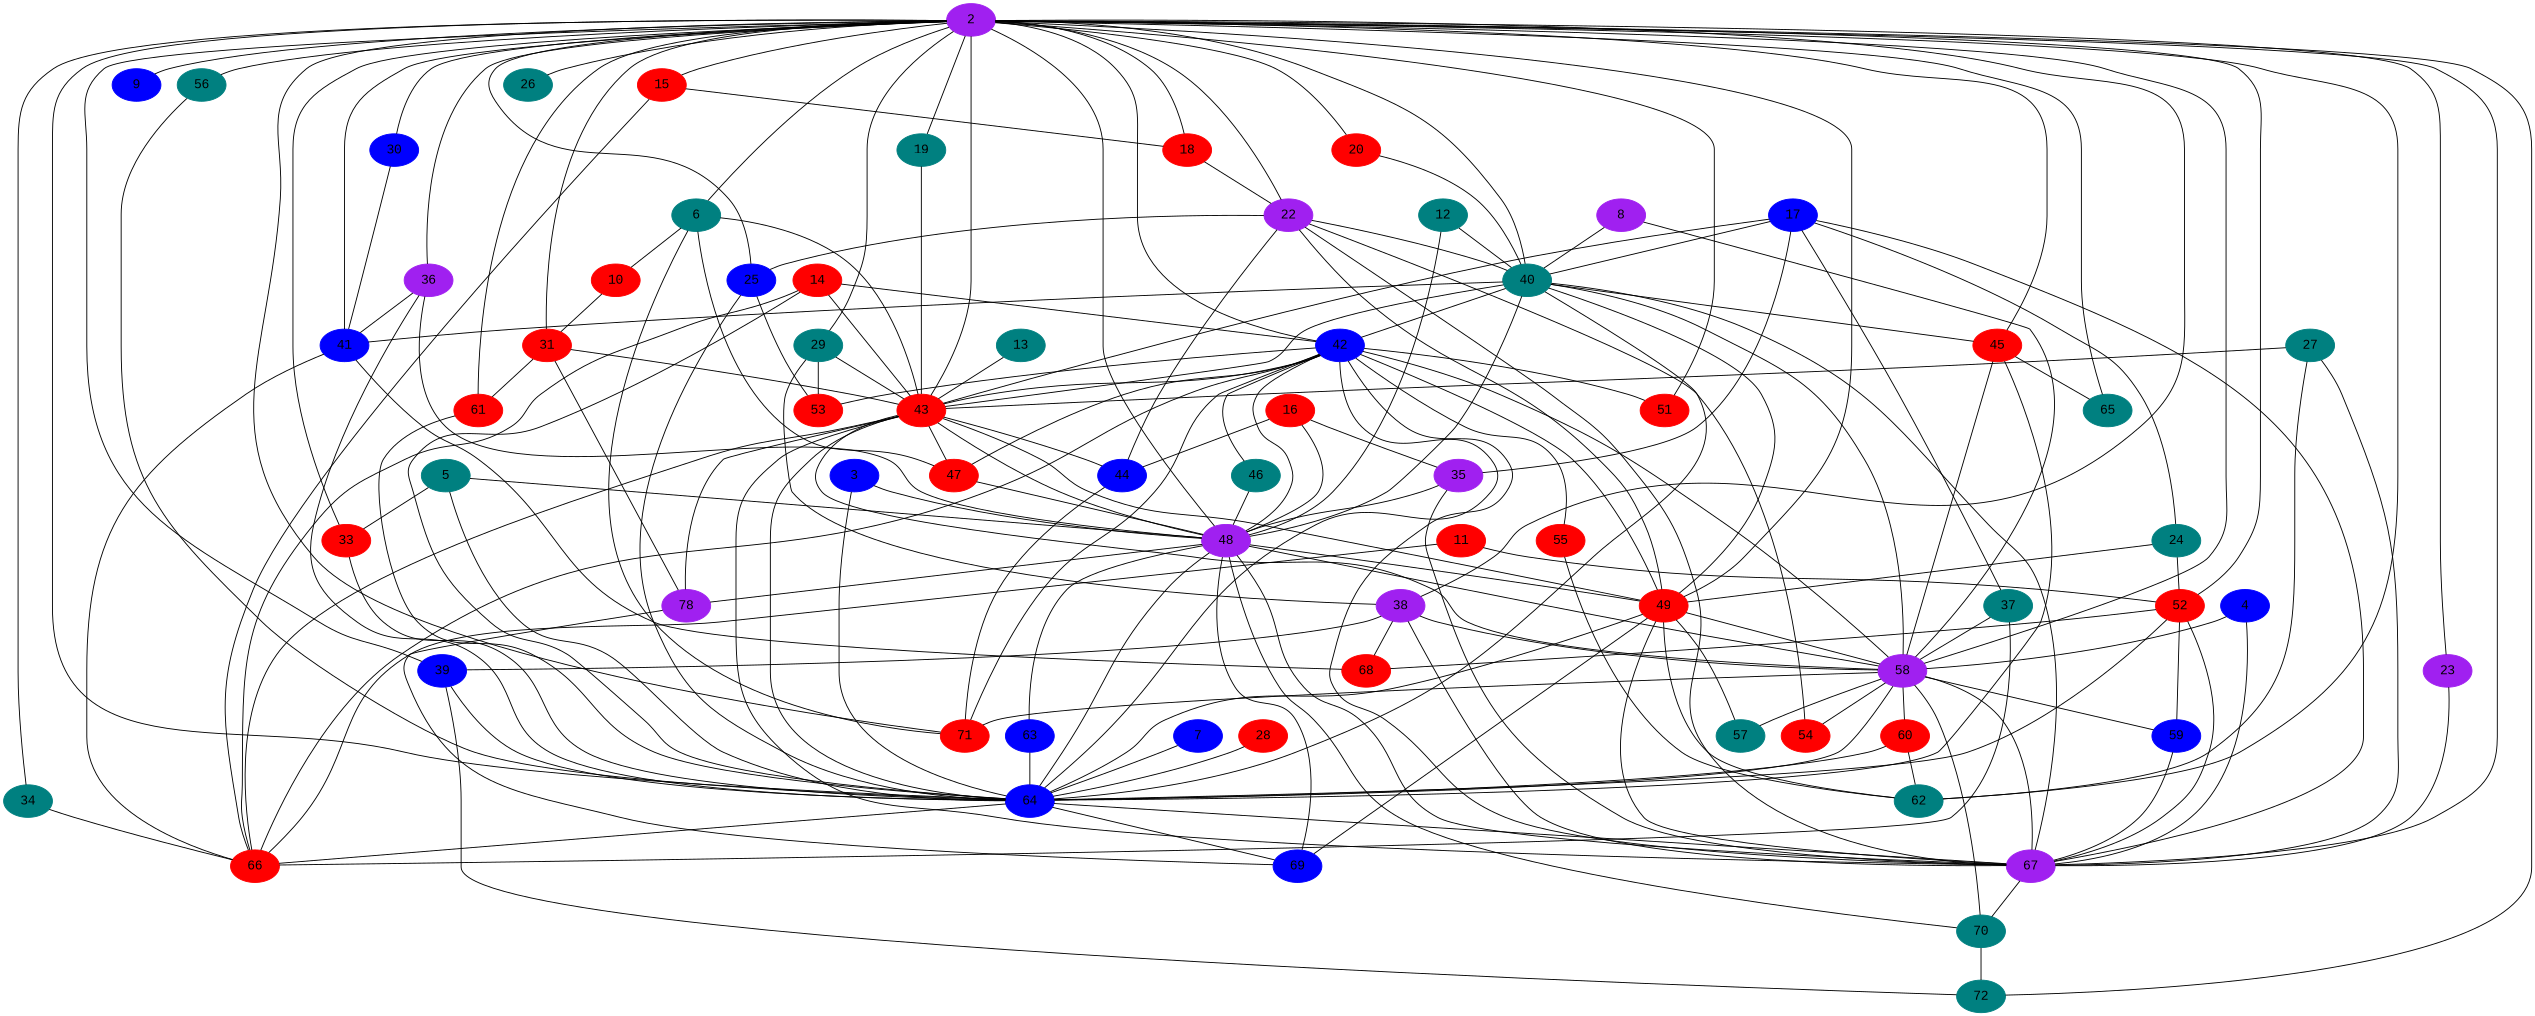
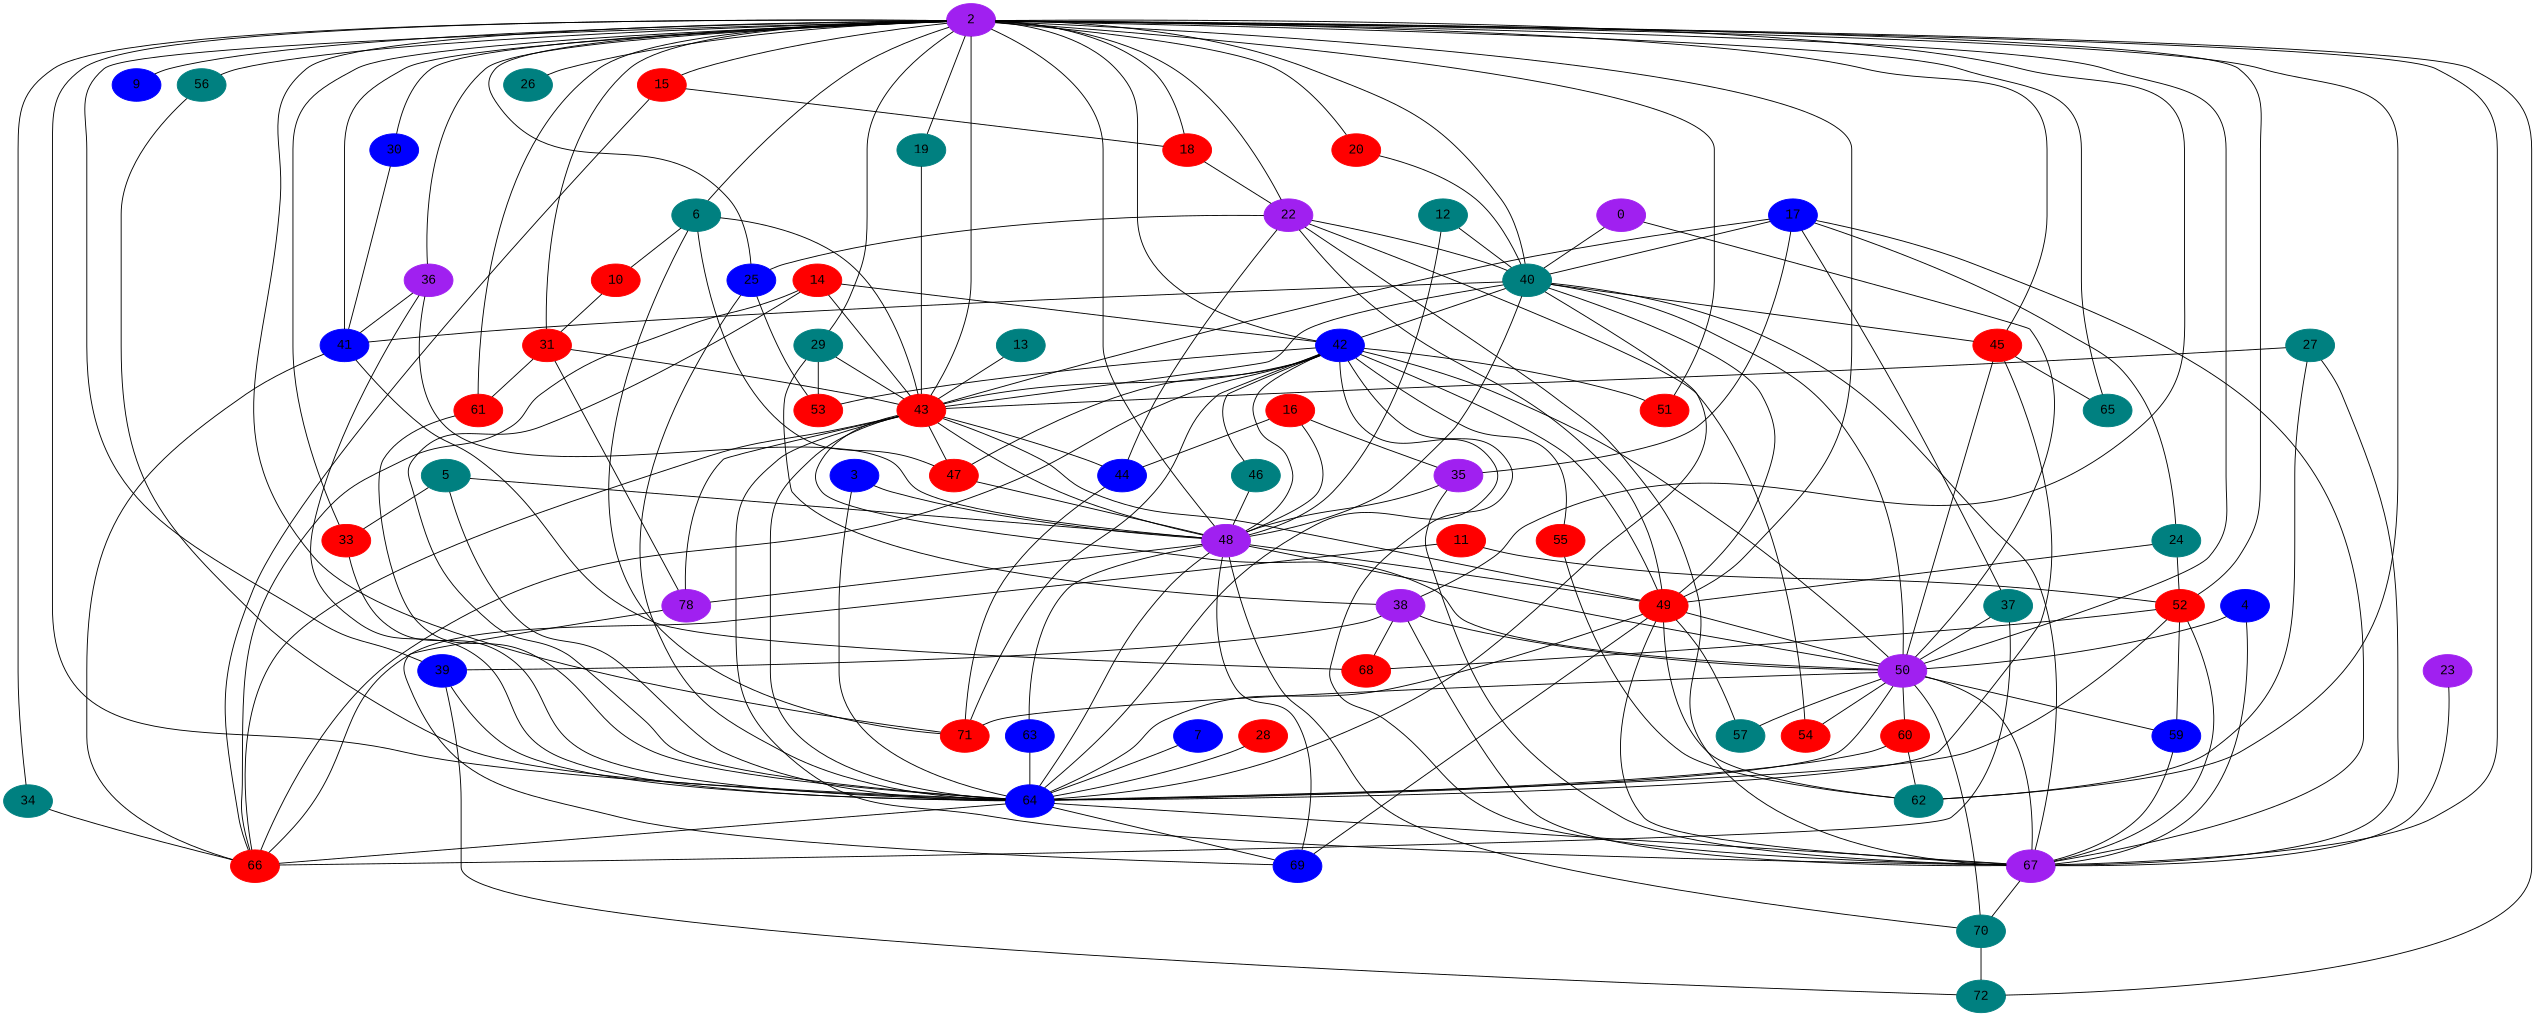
(2436, 101) -> none
(1621, 215) -> (1621, 215)
(1902, 671) -> (1902, 671)
(1460, 824) -> none
